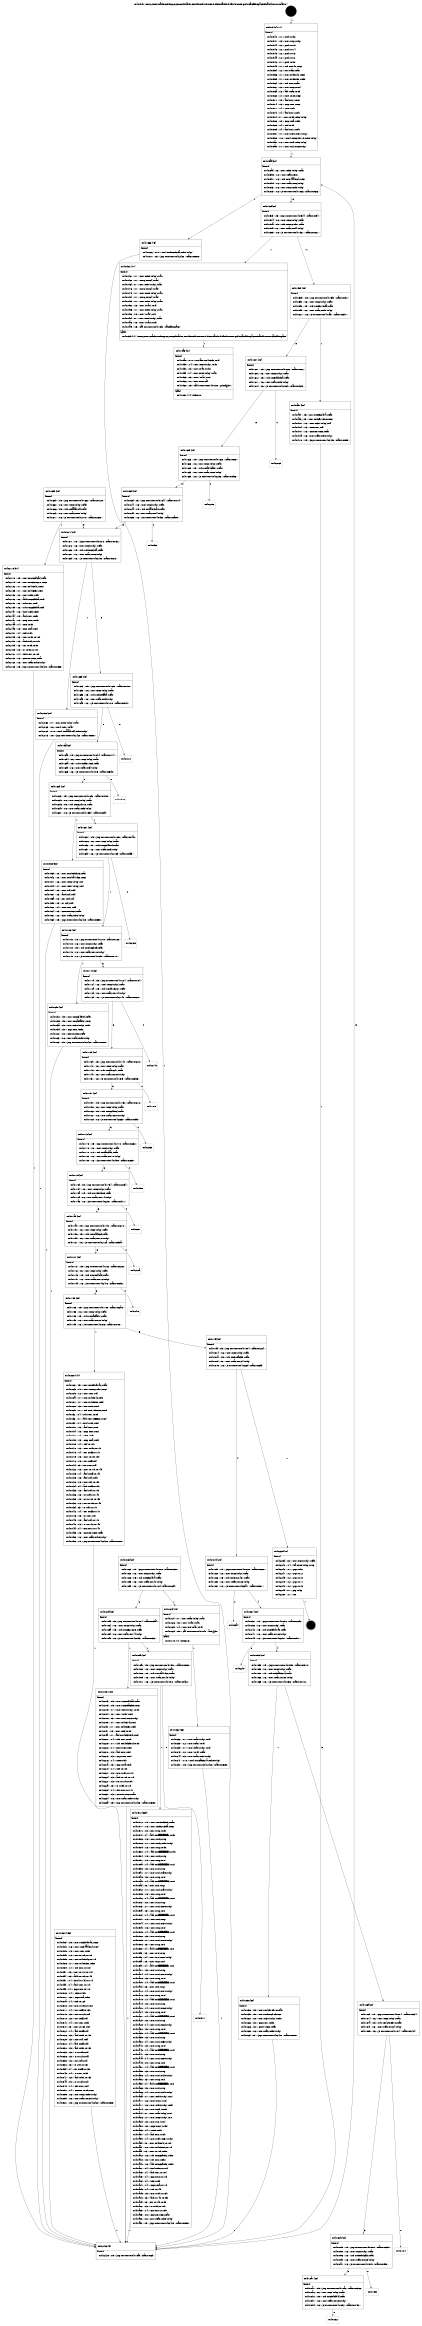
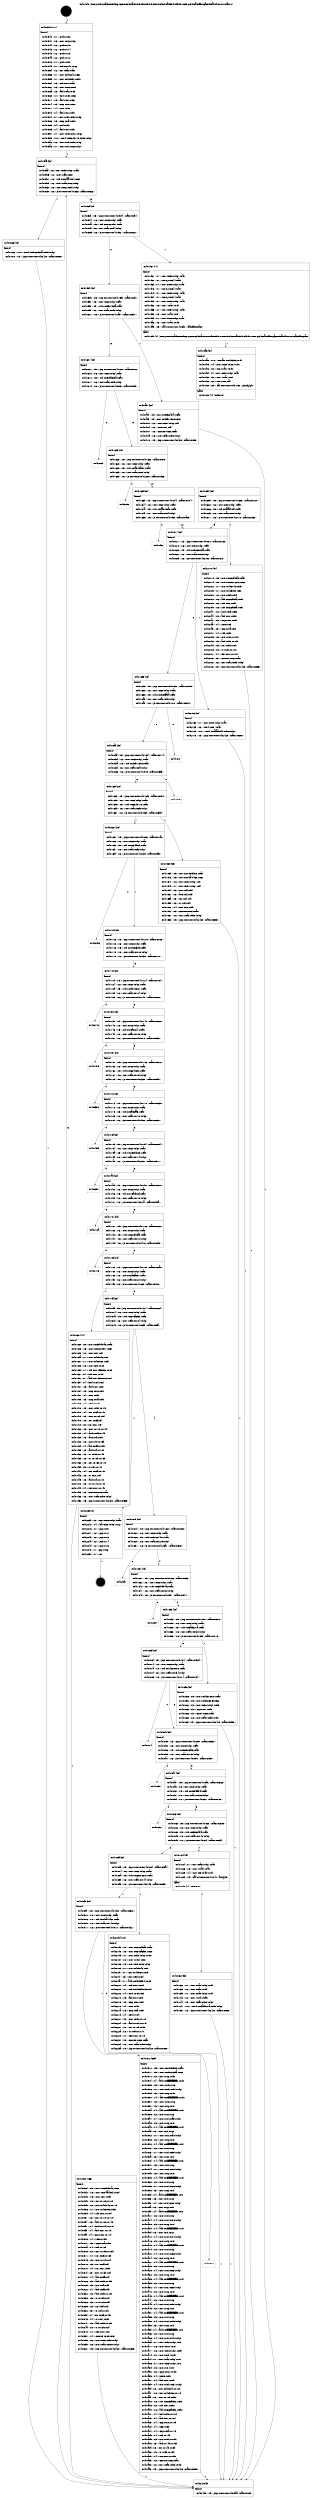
(78, 1025) -> none
none -> (195, 1806)
